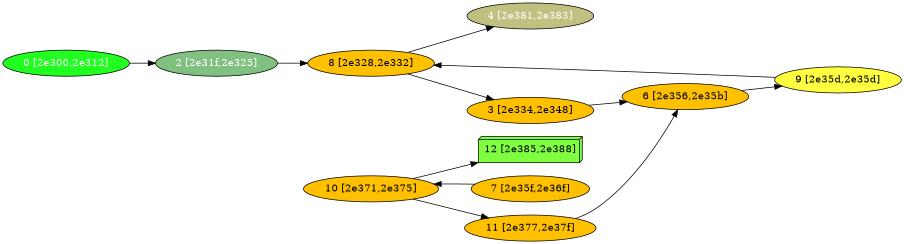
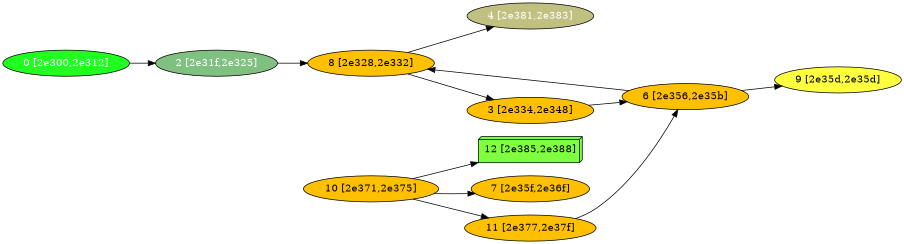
(609, 71) -> (532, 80)
(458, 184) -> (451, 194)
